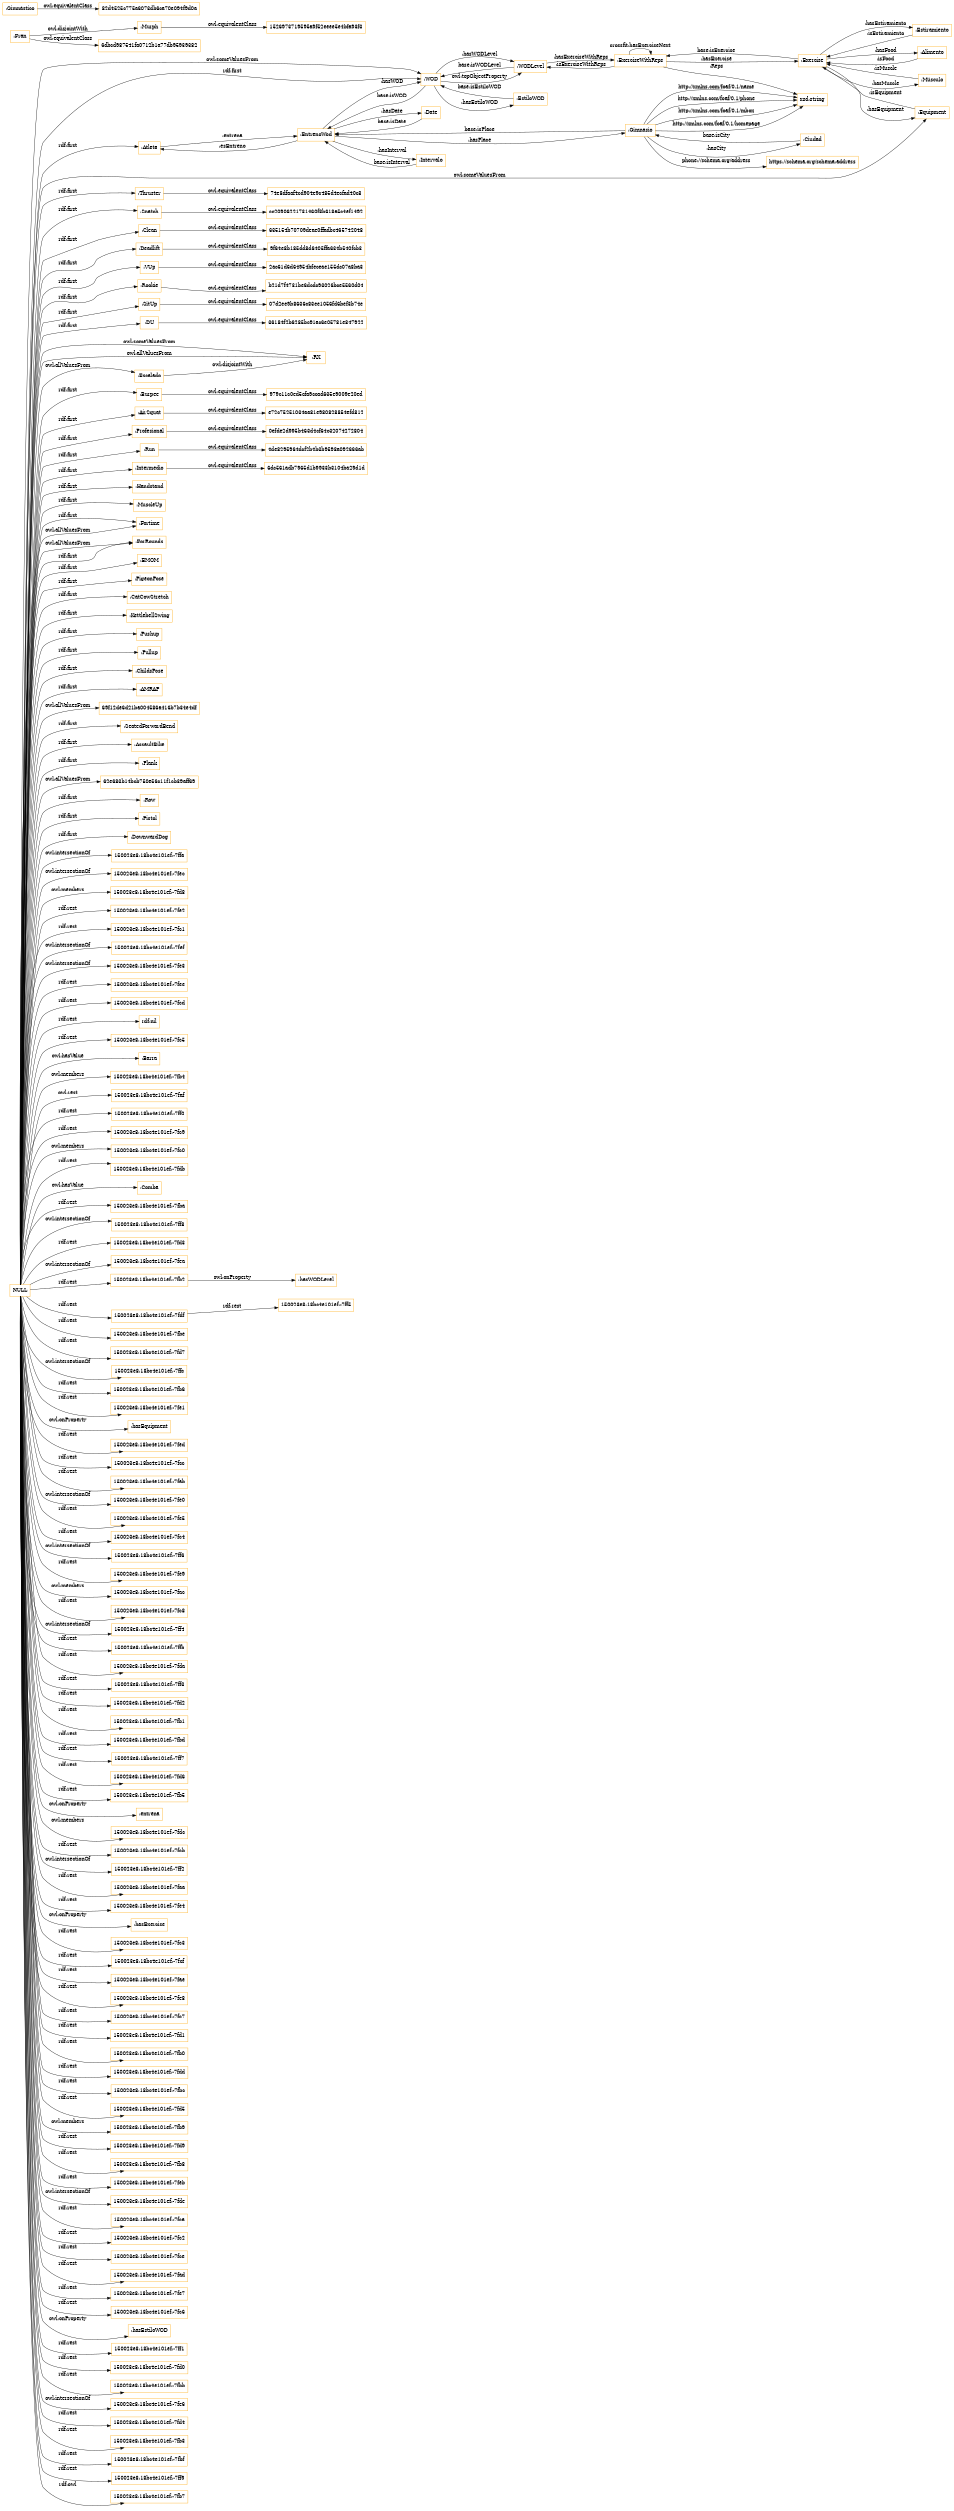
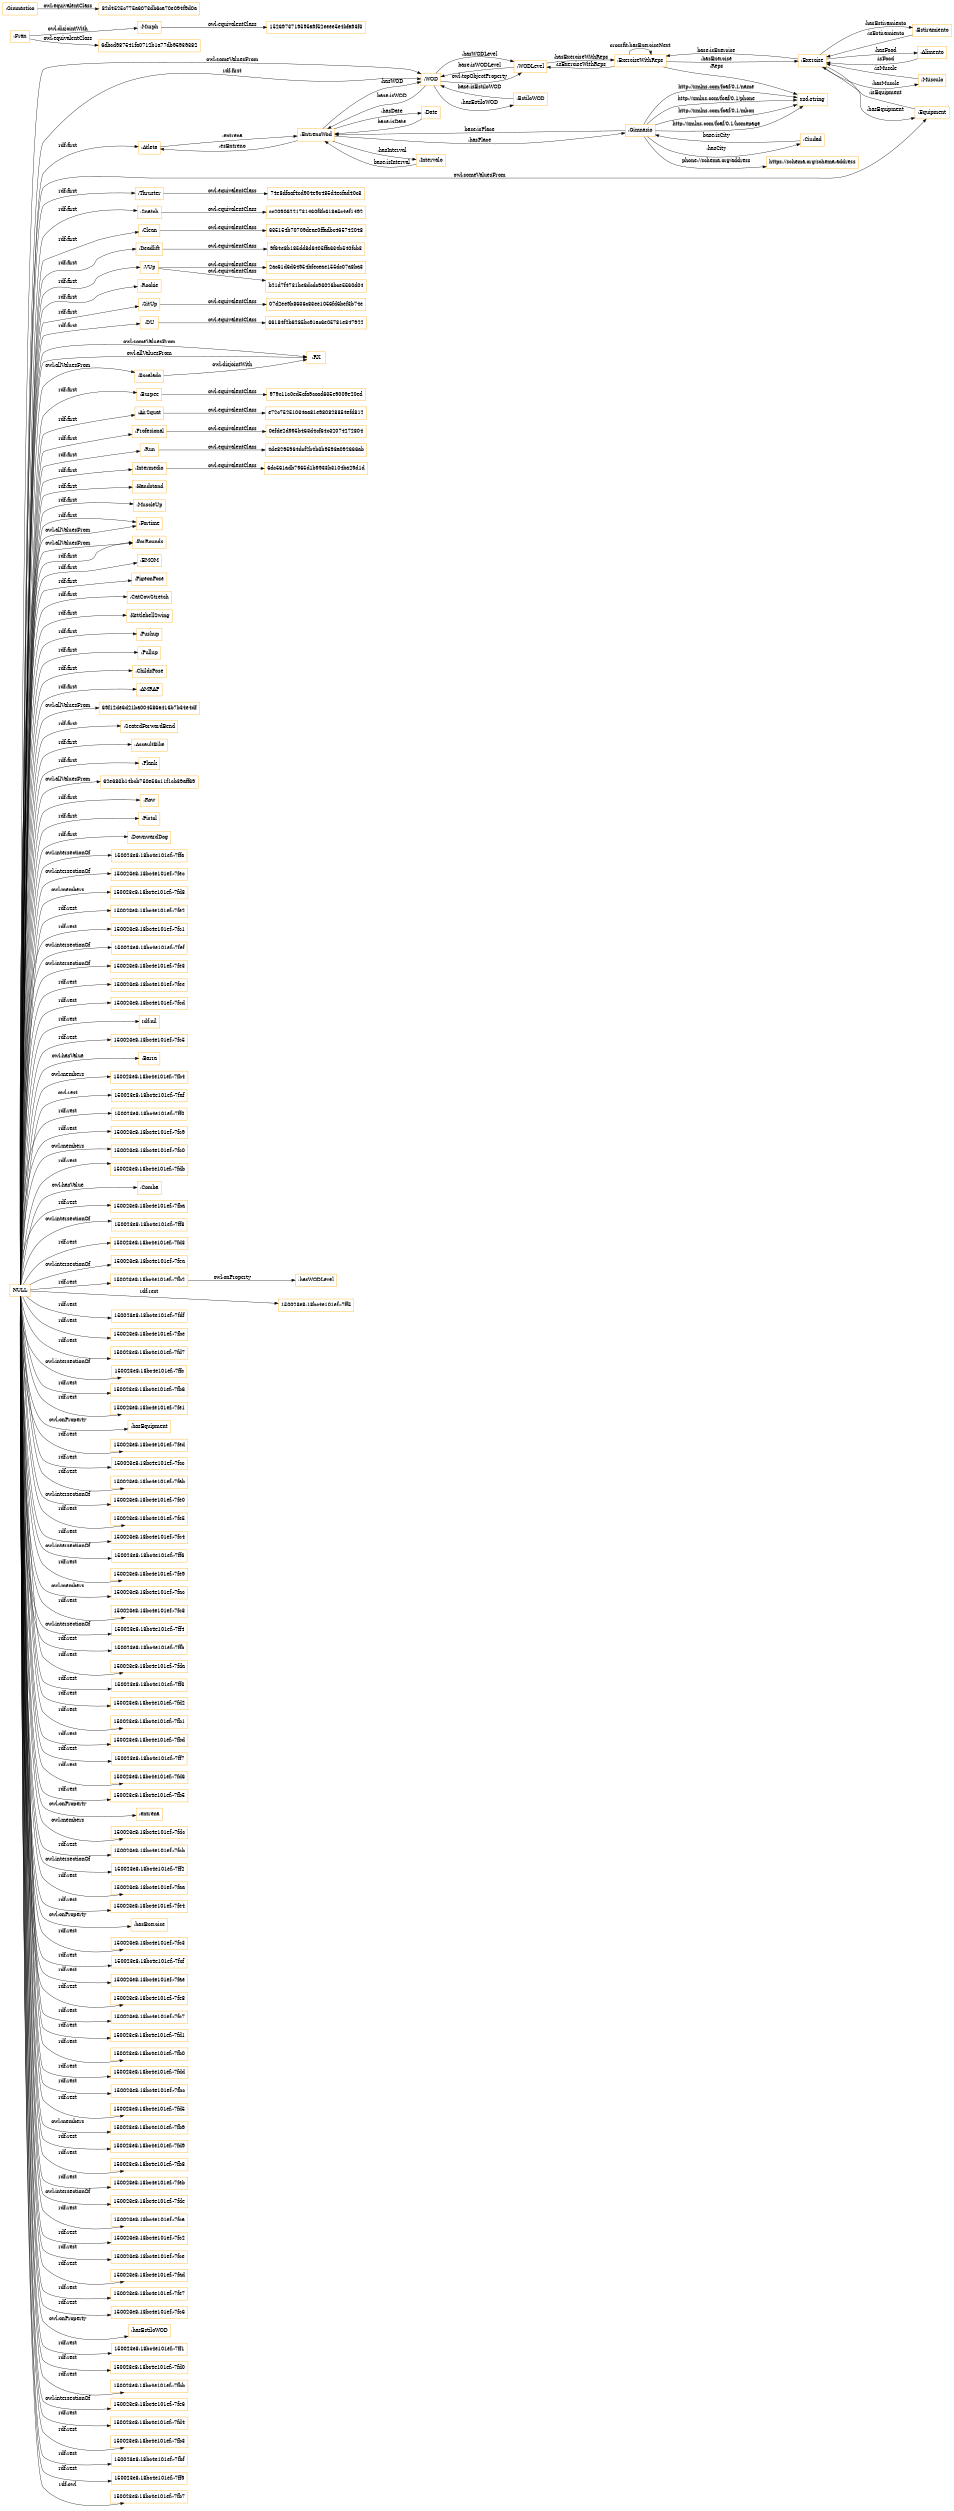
(212, 291) -> (210, 274)
(231, 1311) -> (152, 1297)
